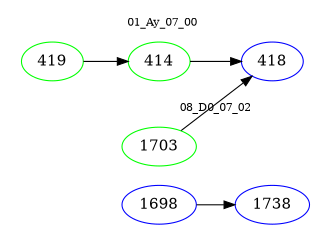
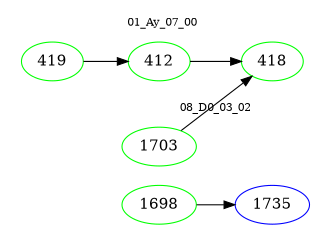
(159, 61) -> (159, 61)
(272, 61) -> (272, 61)
(216, 108) -> (216, 108)
(159, 205) -> (159, 205)
(272, 205) -> (272, 205)
